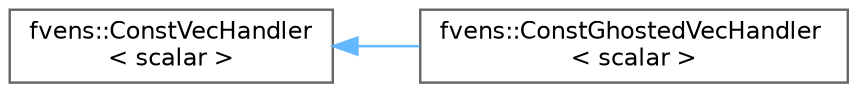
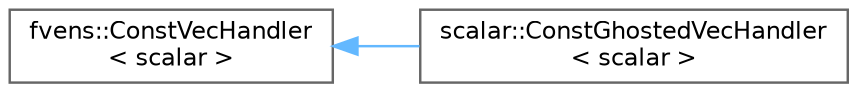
(634, 46) -> (634, 46)
